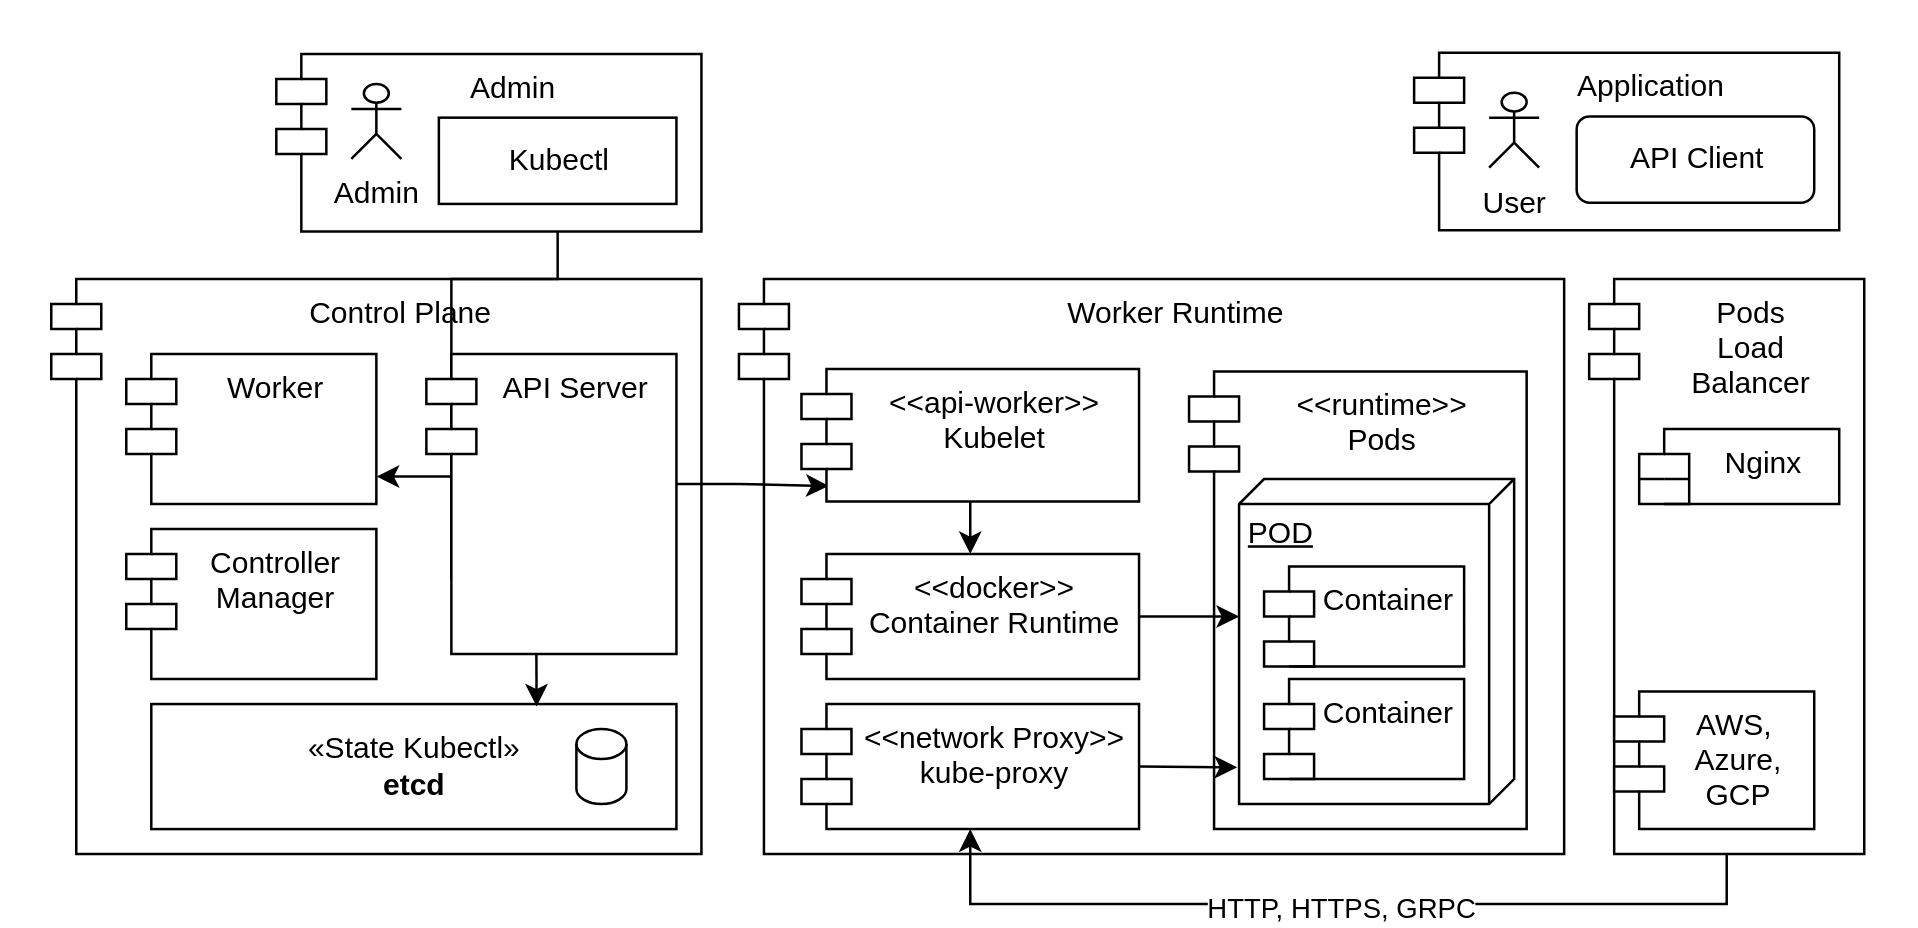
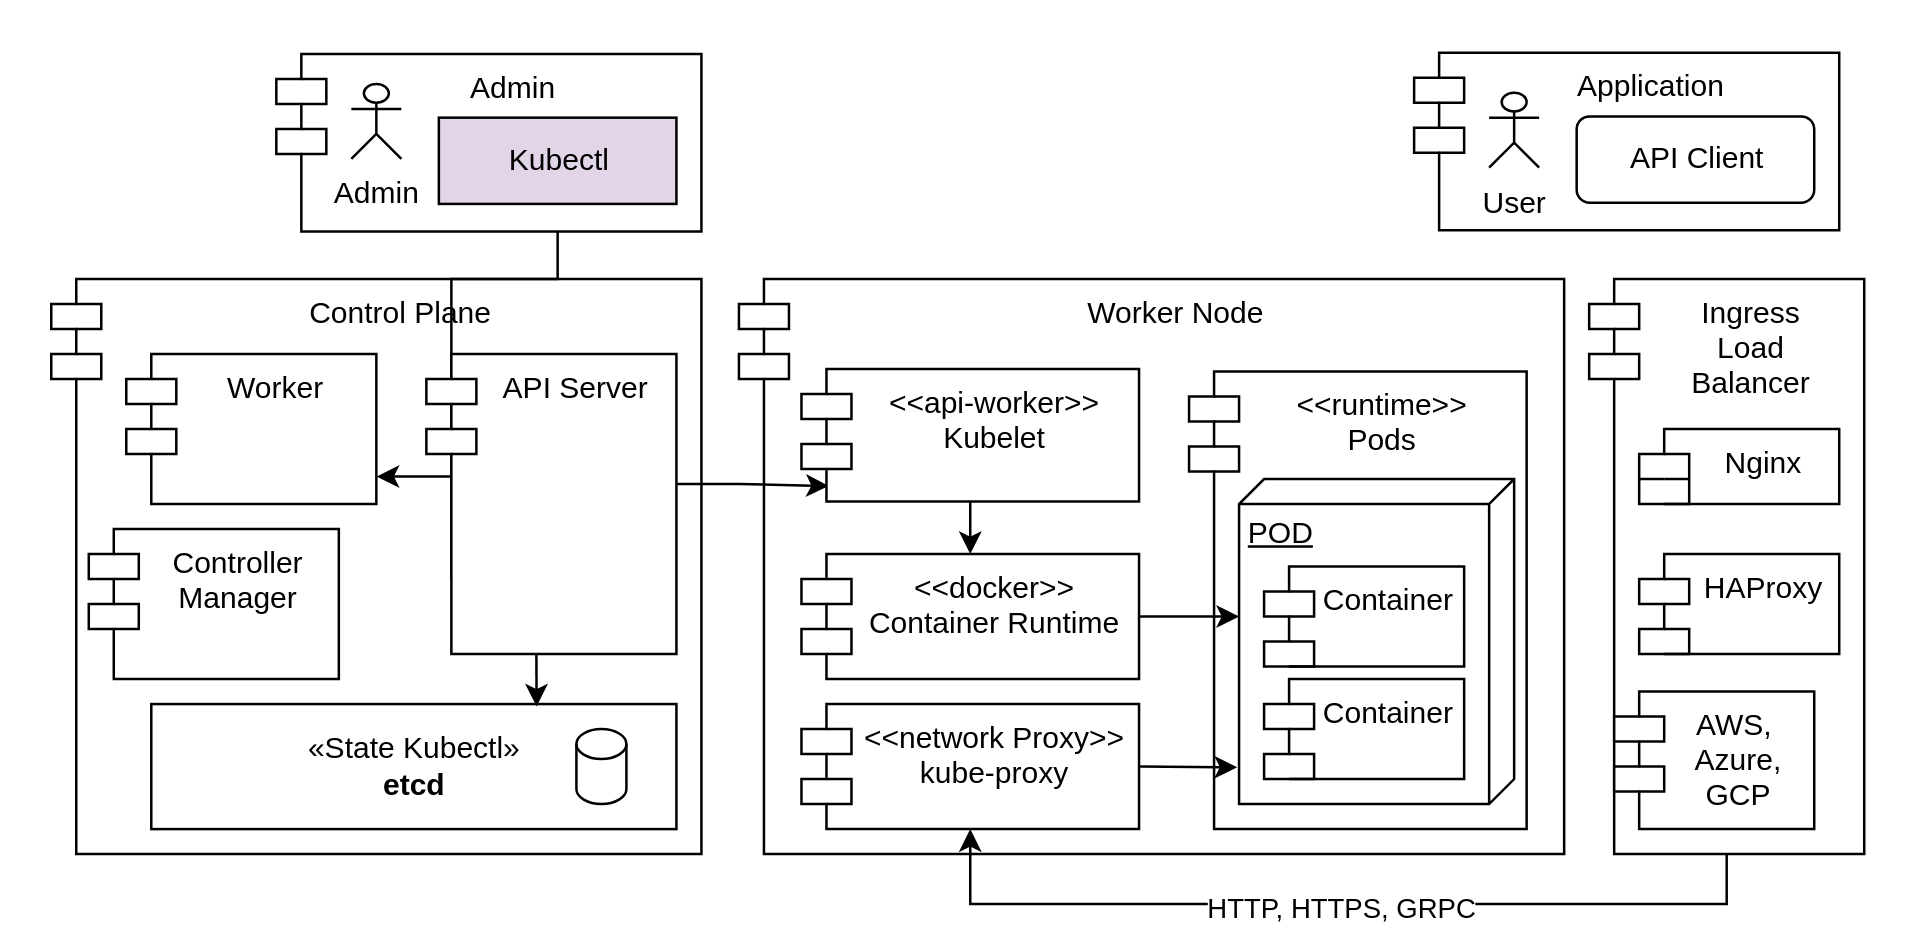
(558, 161) -> (558, 161)
(1175, 313) -> (1175, 313)
(1750, 313) -> (1750, 313)
(251, 604) -> (214, 604)
none -> (1739, 604)
